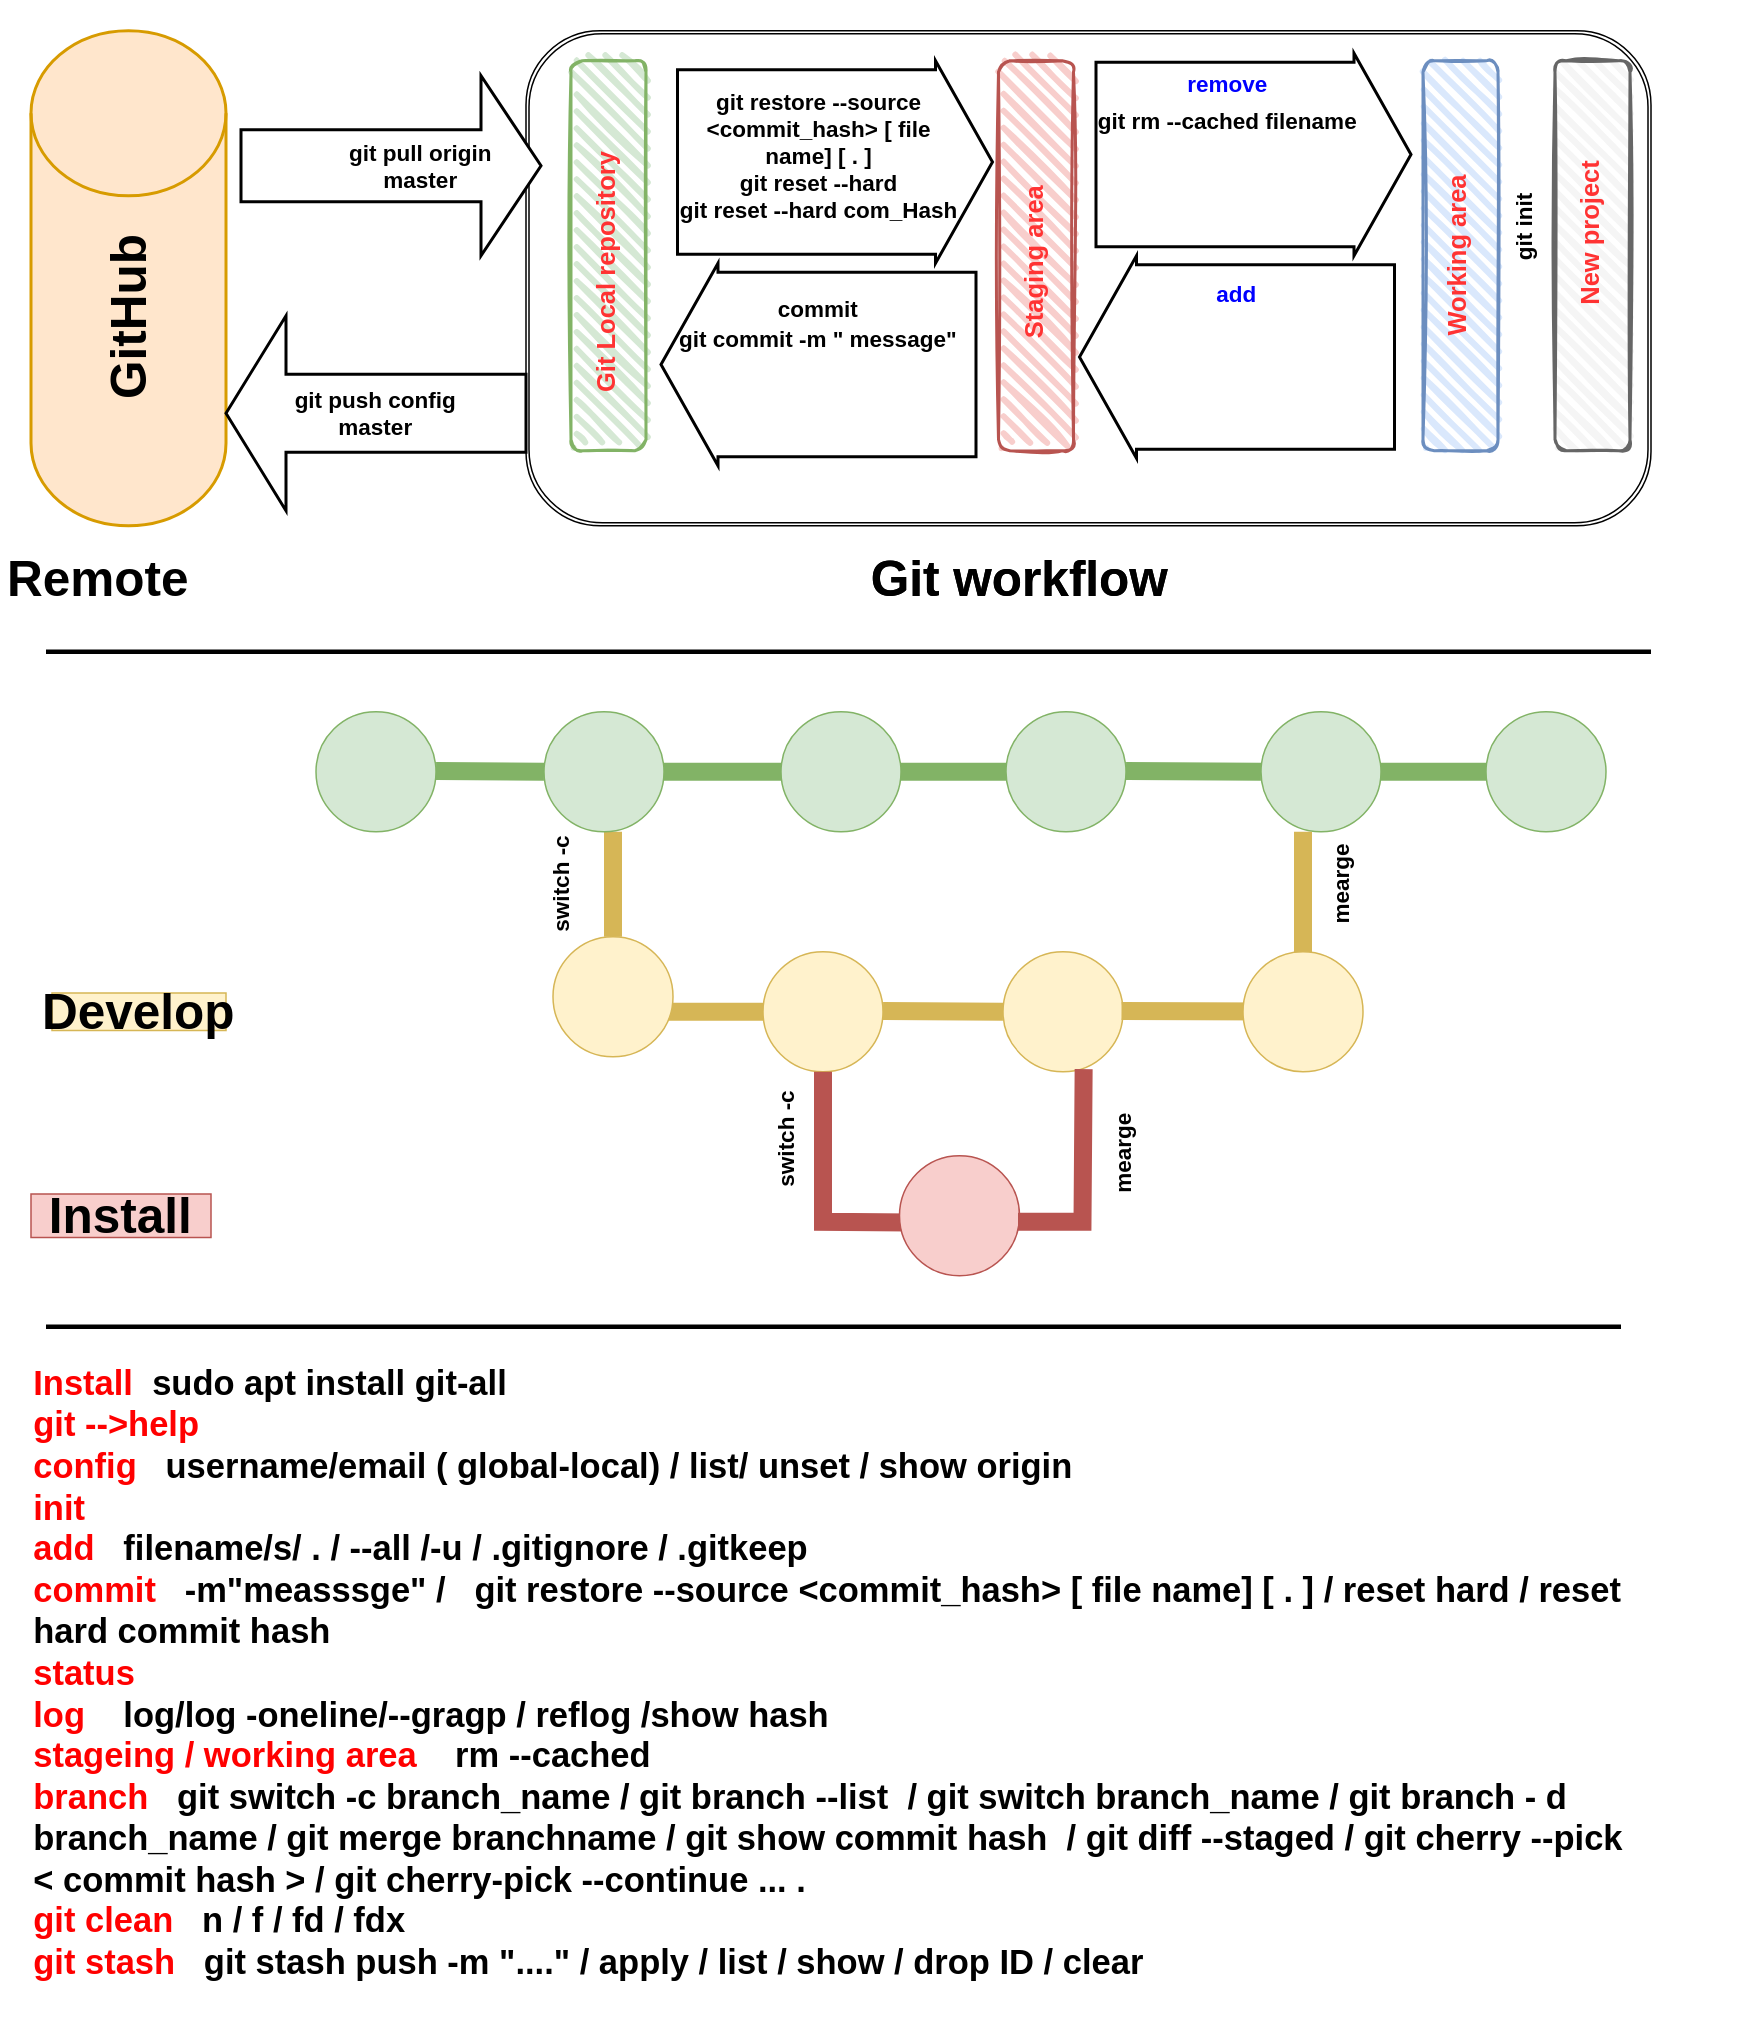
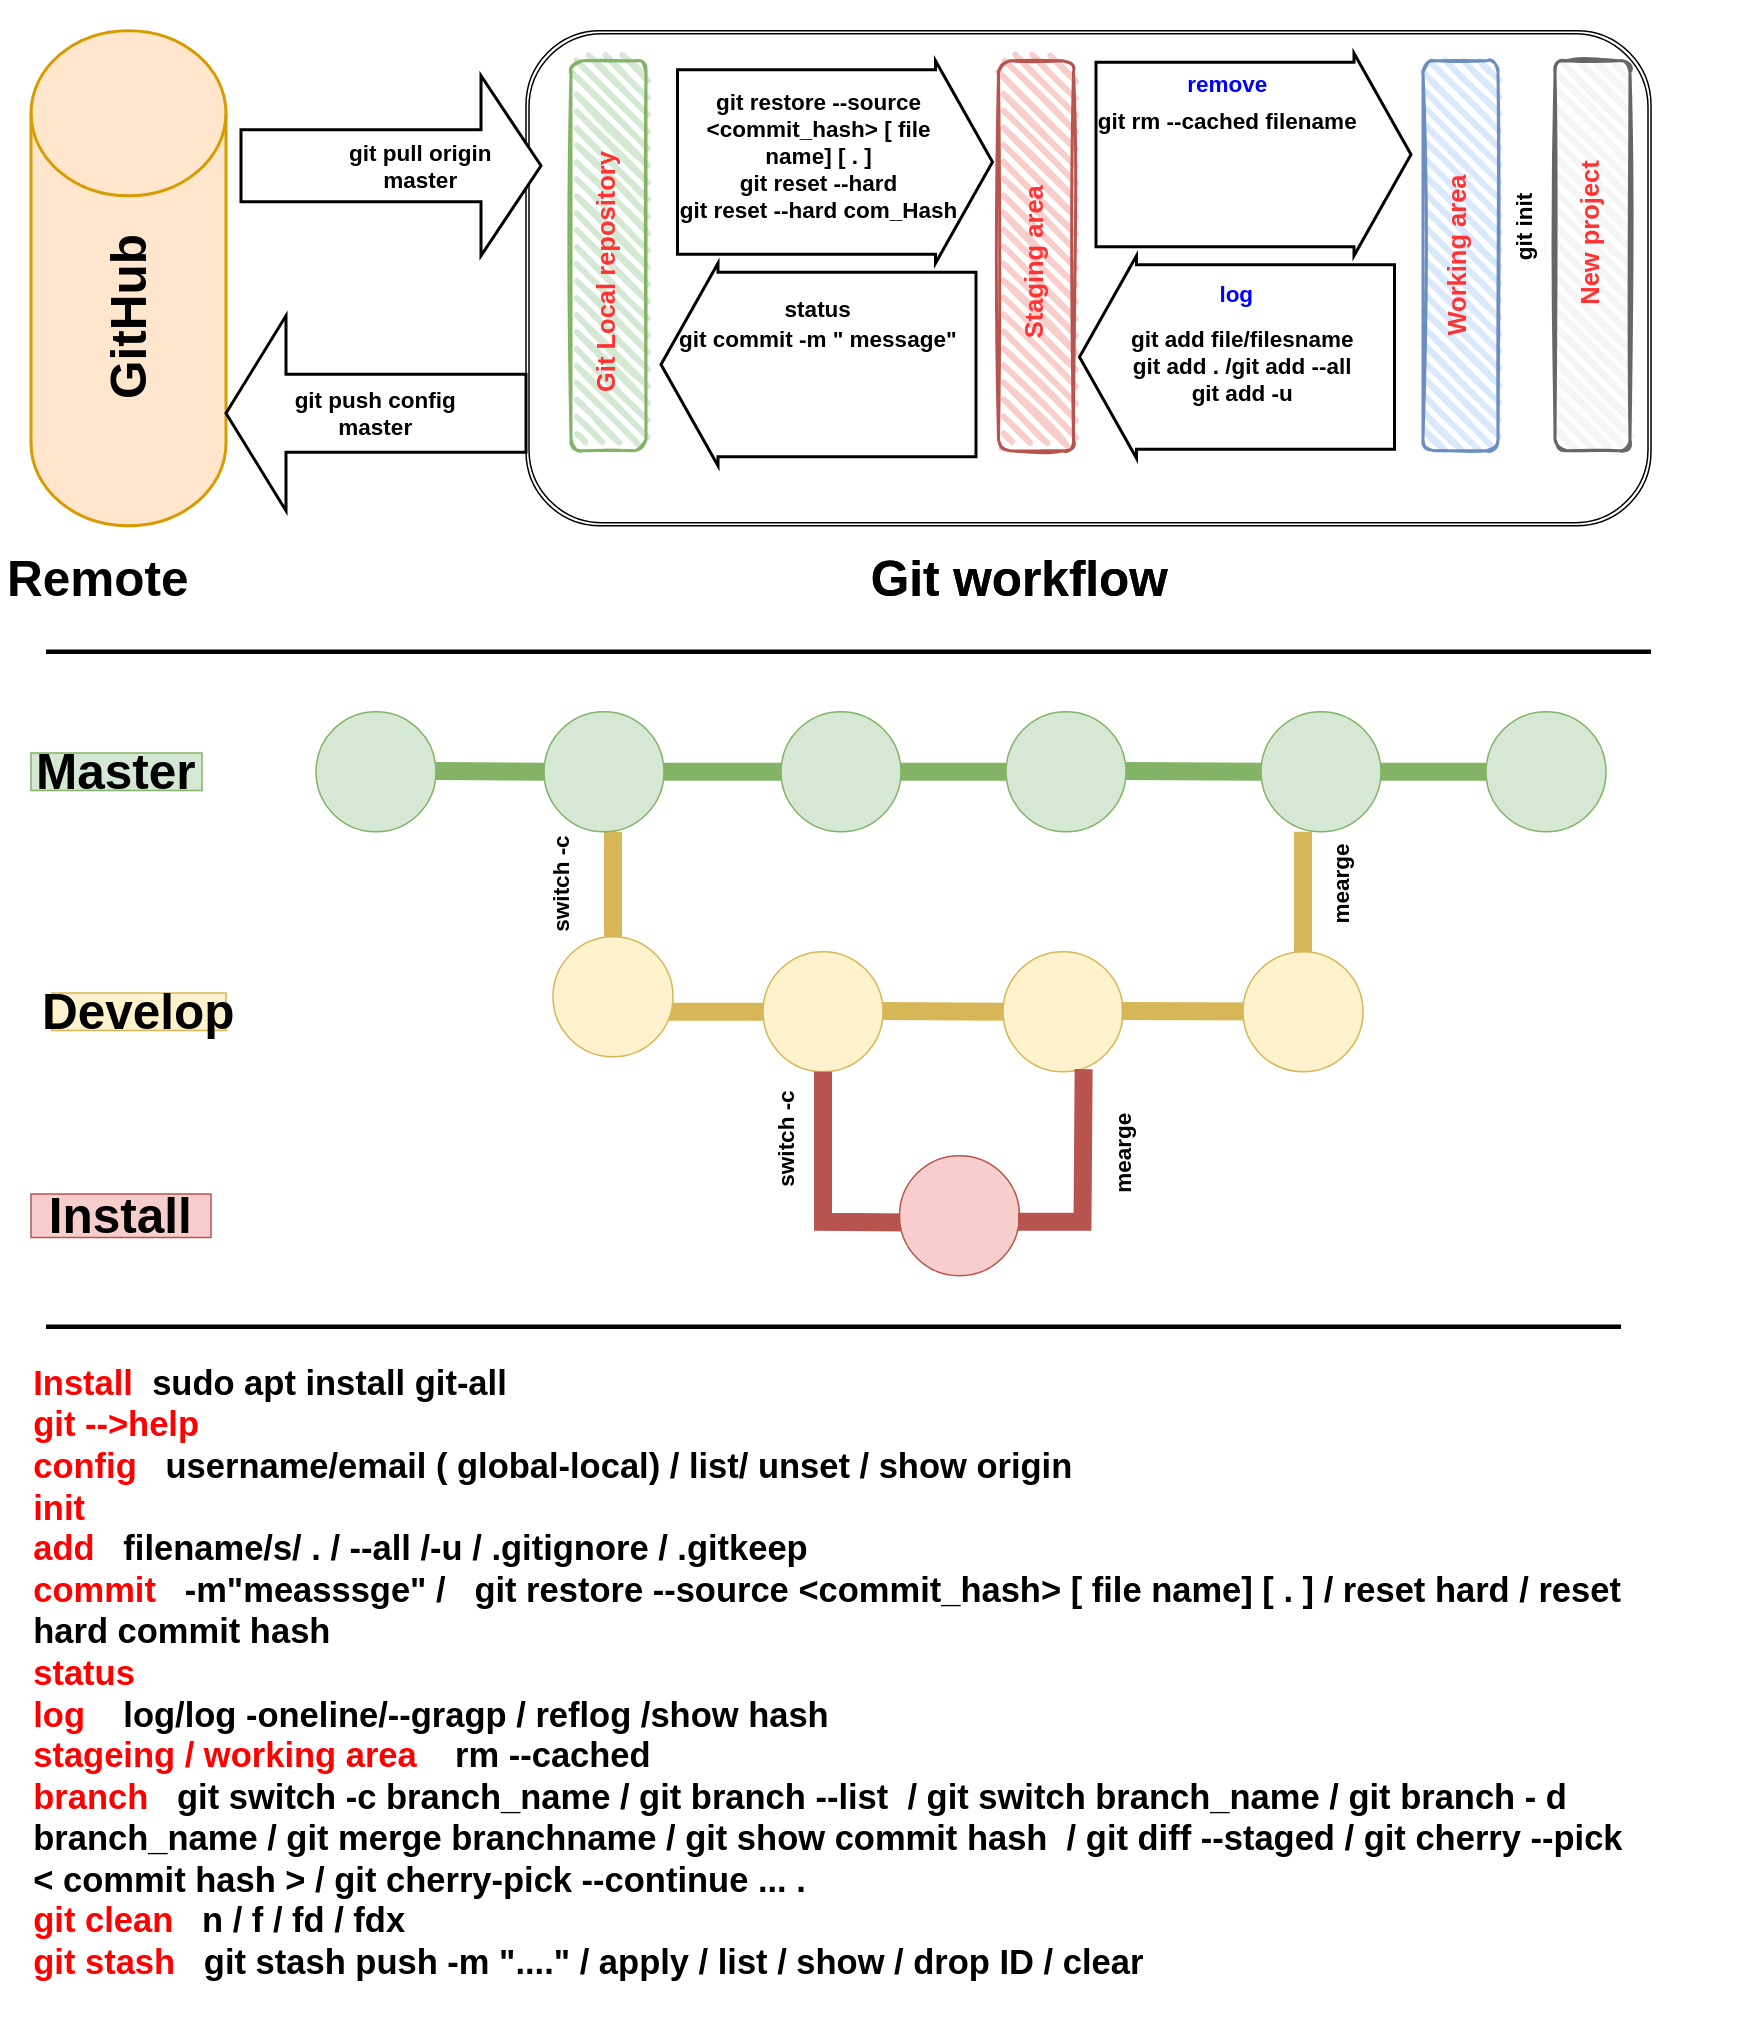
(1237, 293) -> (1237, 293)
(818, 308) -> (818, 308)
none -> (1242, 365)
none -> (116, 772)
